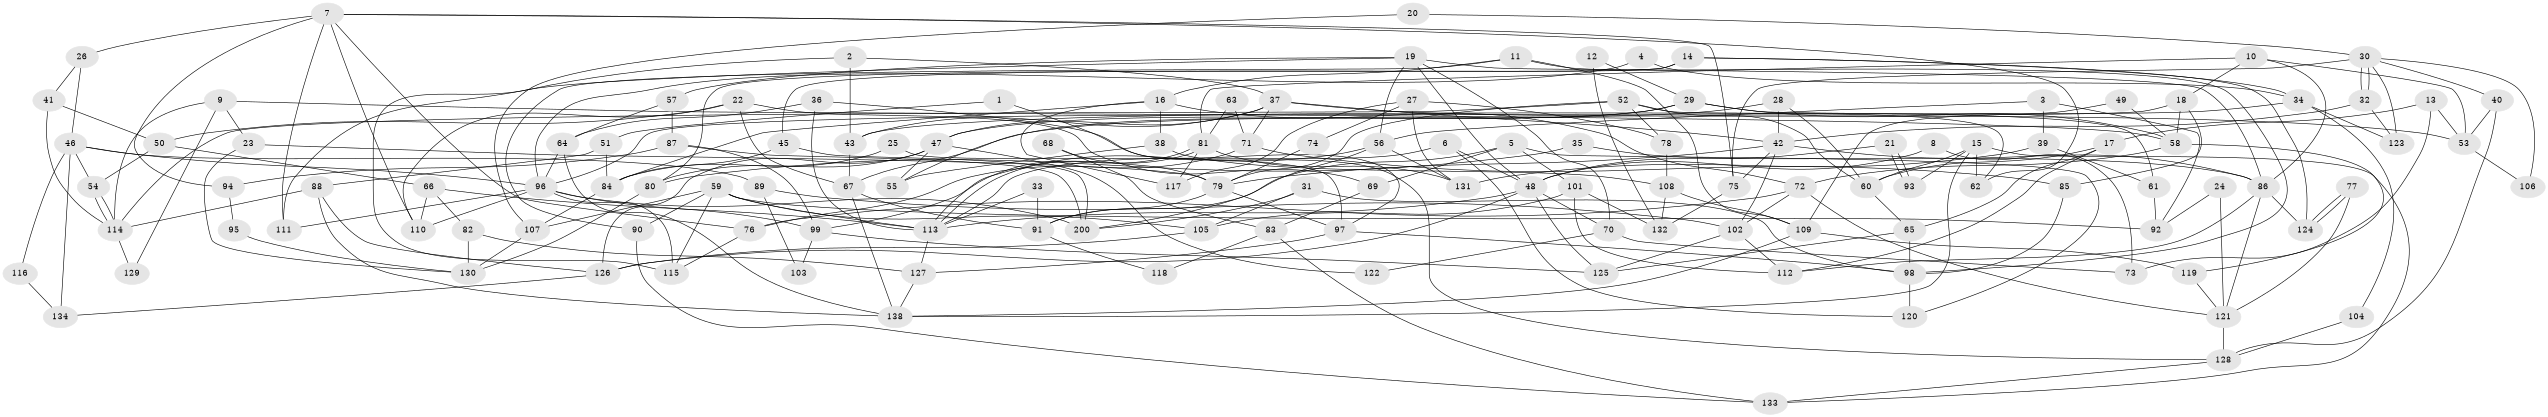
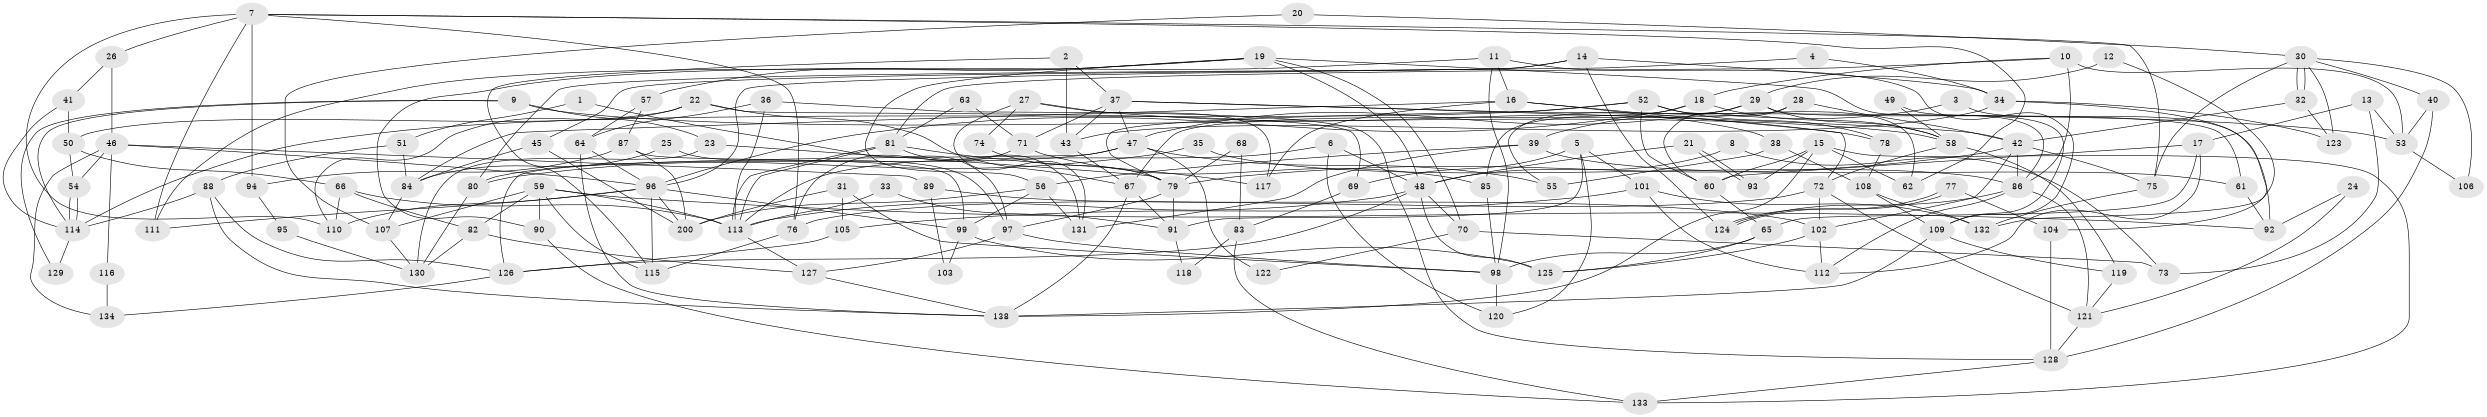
(1853, 109) -> (1287, 160)
(921, 219) -> (497, 215)
(2305, 265) -> (2001, 209)
